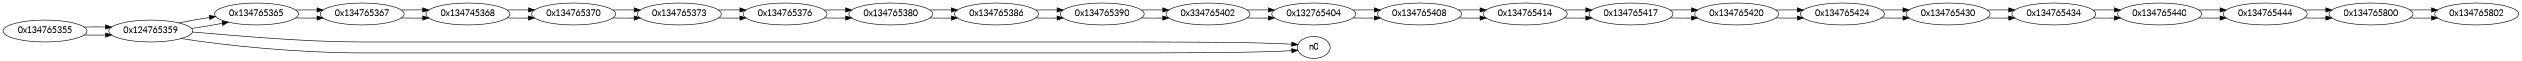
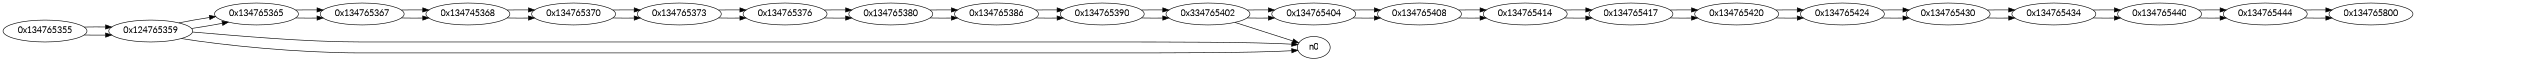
(1314, 14) -> (1314, 14)
(2477, 14) -> none
none -> (1264, 32)
